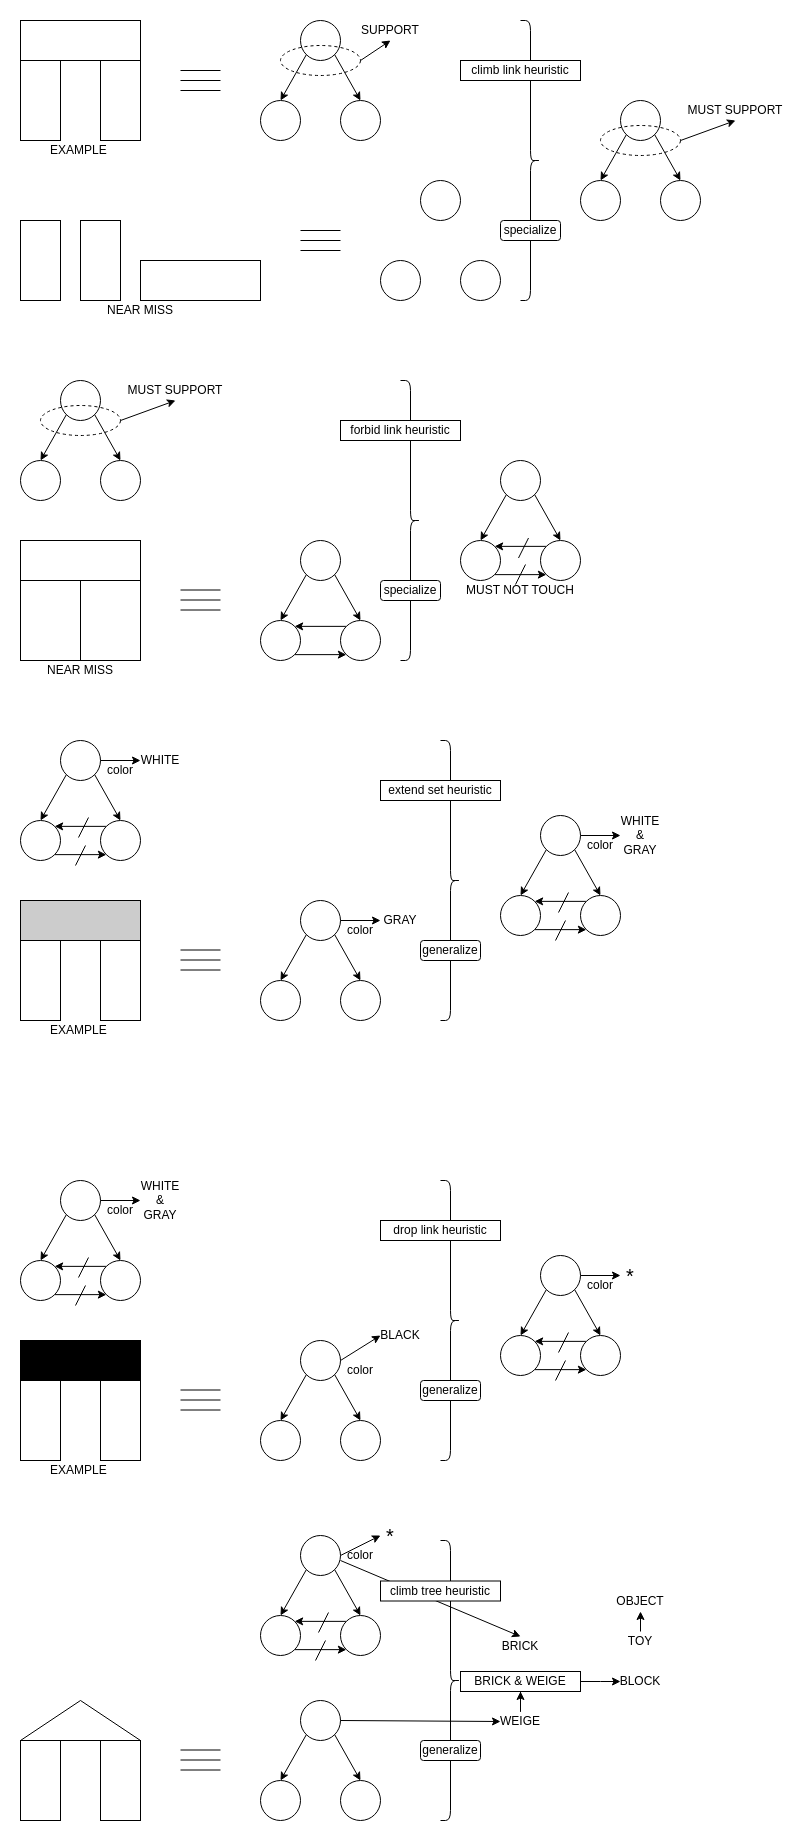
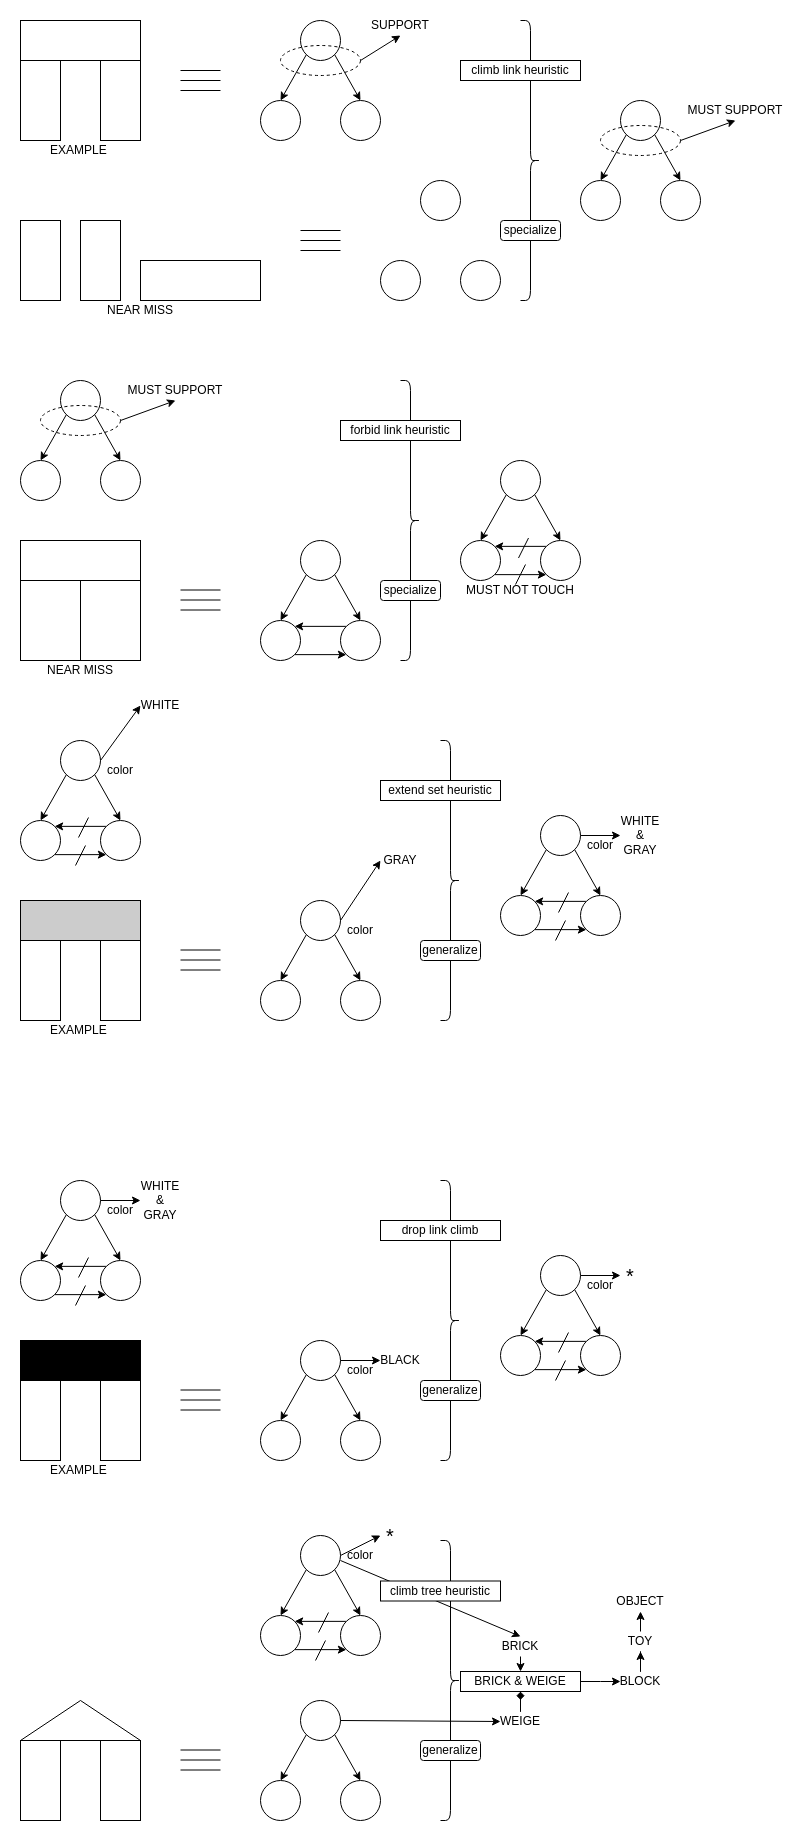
(391, 31) -> (401, 26)
(161, 761) -> (161, 706)
(401, 921) -> (401, 861)
(441, 1231) -> (441, 1231)
(401, 1336) -> (401, 1361)
none -> (641, 1658)
none -> (521, 1661)
(521, 1699) -> (521, 1700)
